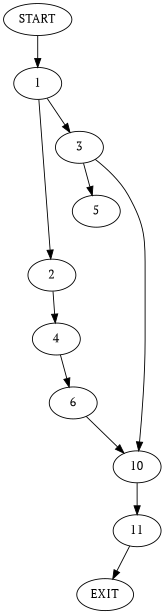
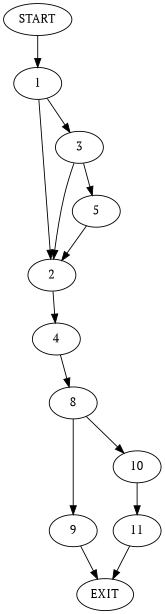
none -> (77, 239)
(145, 293) -> (62, 206)
(73, 403) -> (73, 403)
none -> (73, 531)
